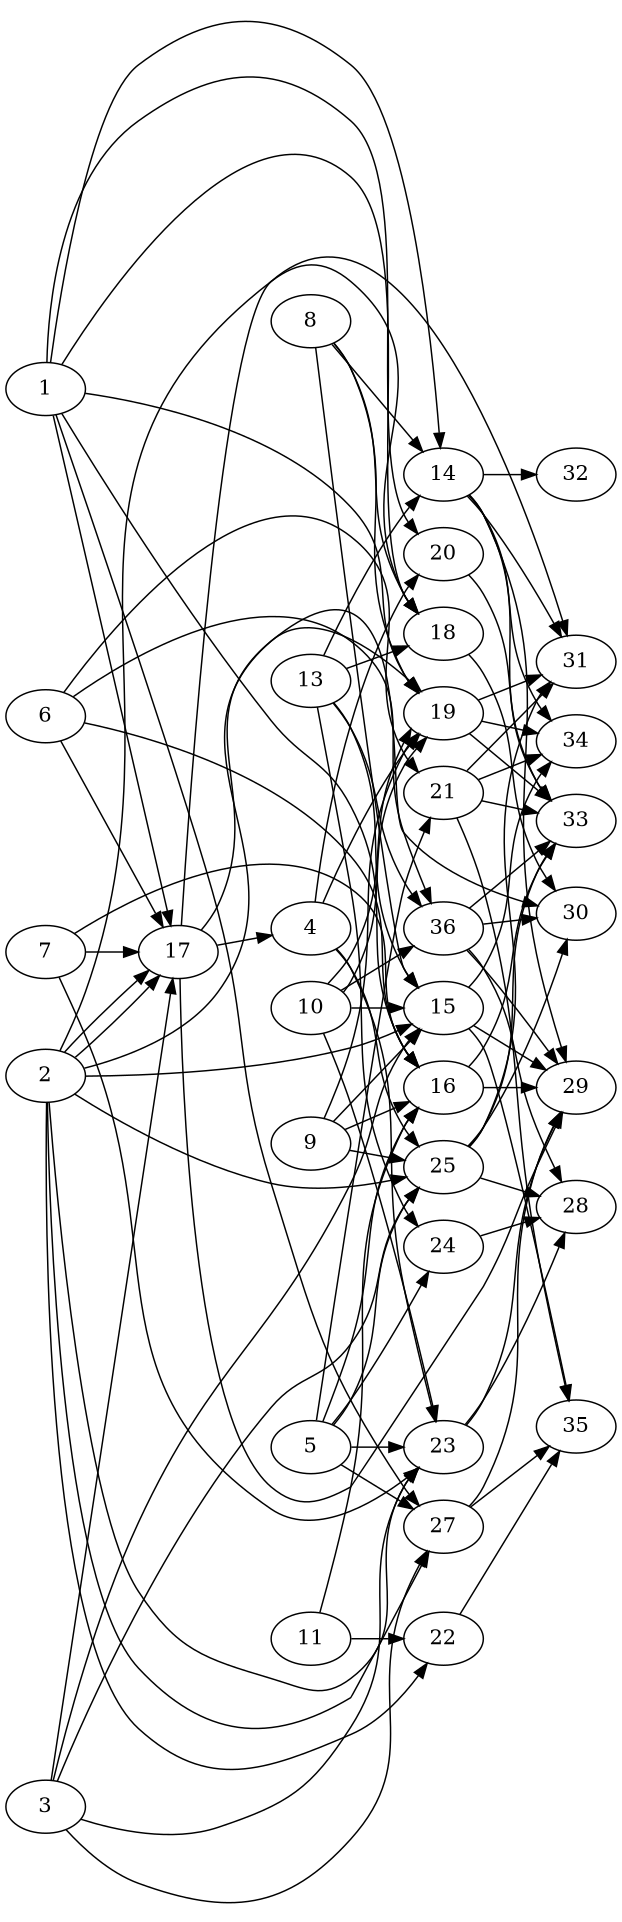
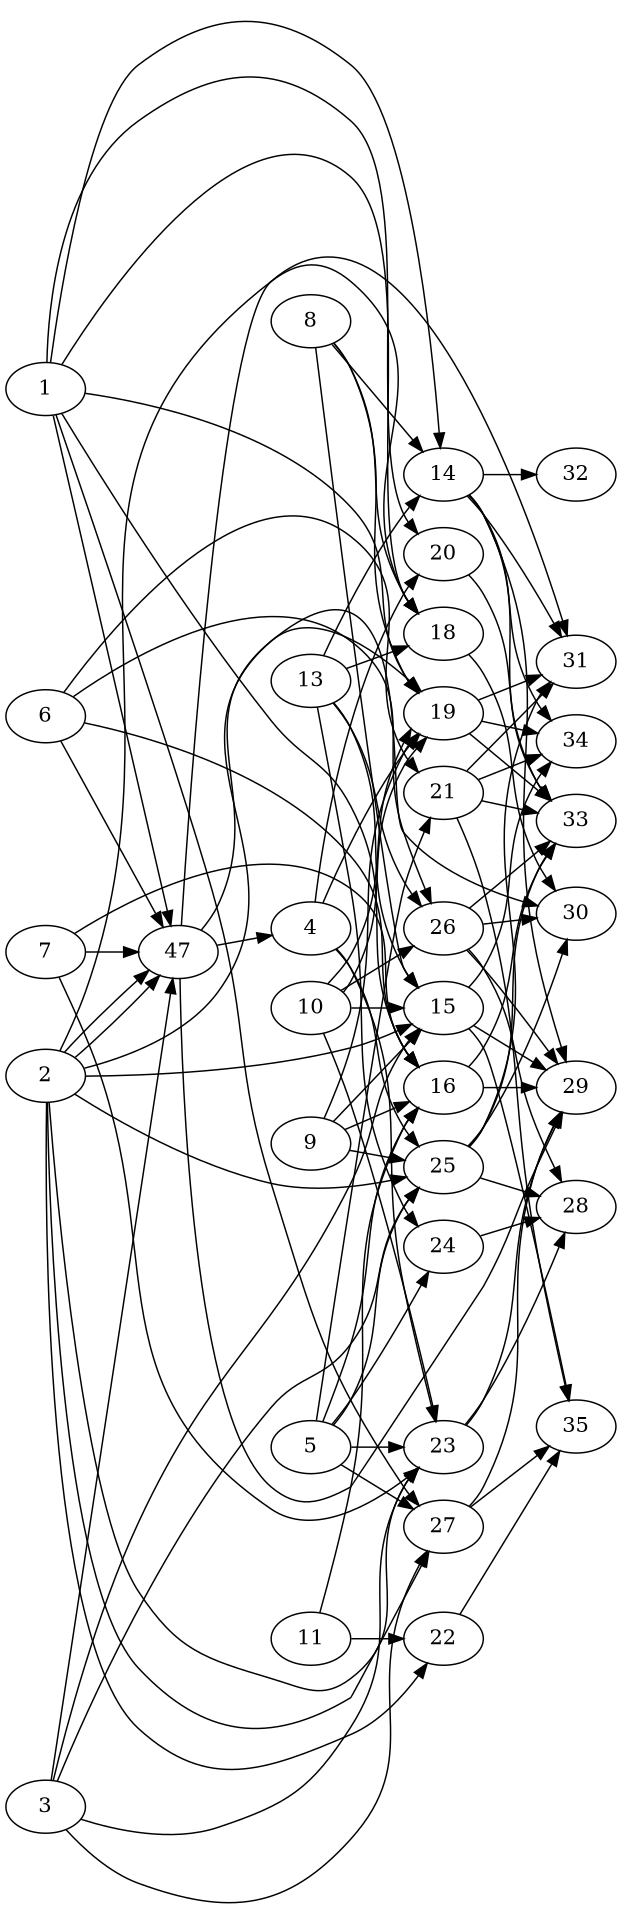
(444, 928) -> (444, 928)
(178, 952) -> (178, 952)
